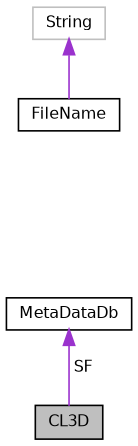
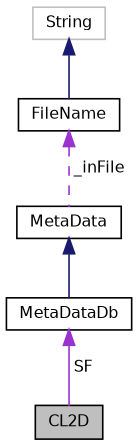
(69, 77) -> (69, 77)
none -> (69, 222)
(69, 422) -> (69, 422)
